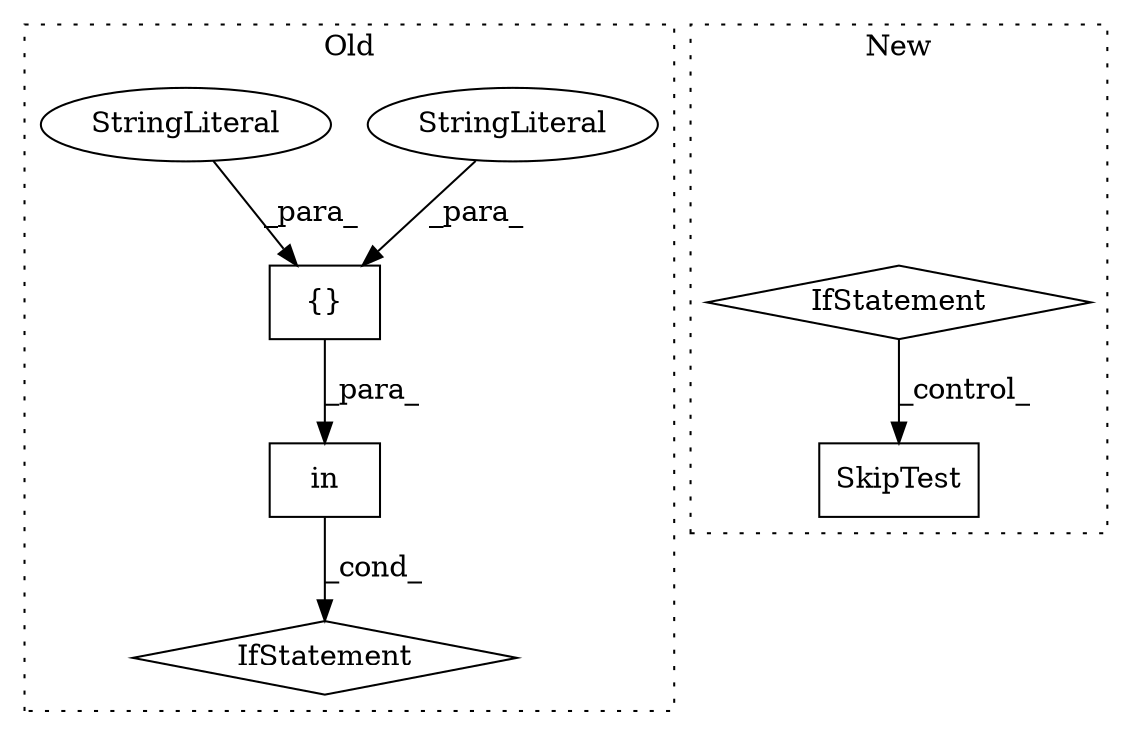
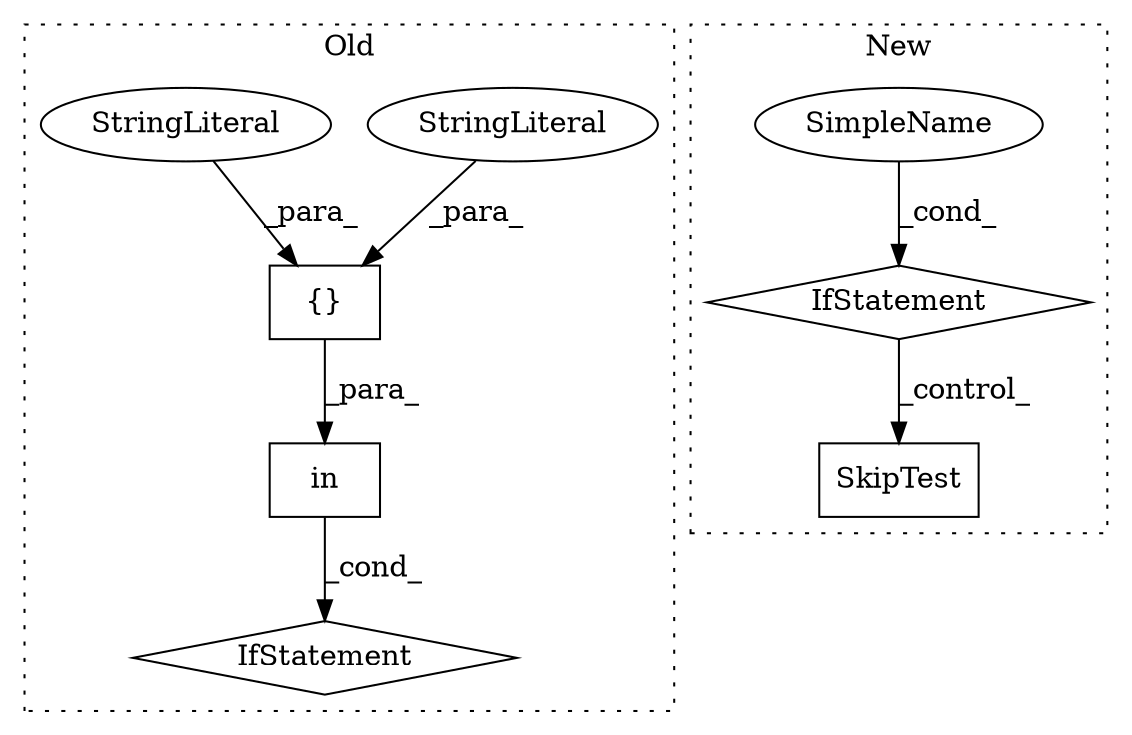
none -> (899, 125)
